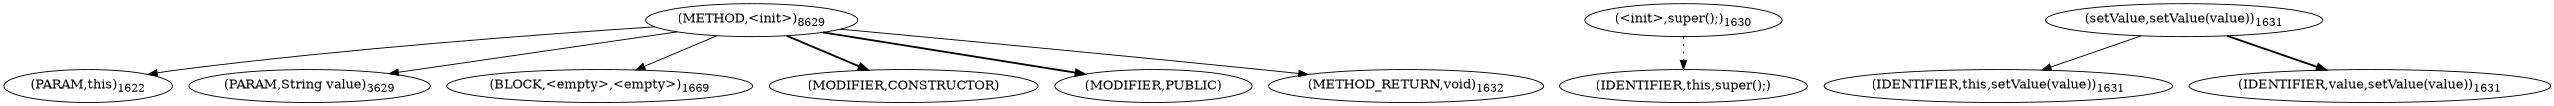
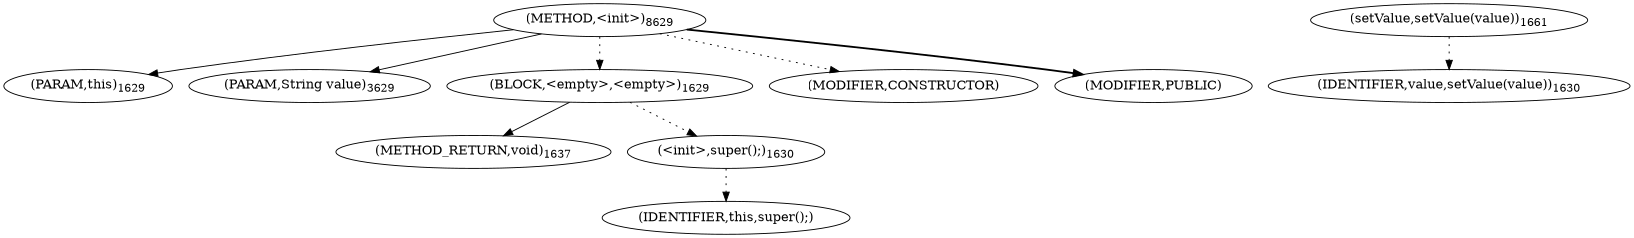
(2269, 19) -> (1534, 19)
(681, 51) -> (600, 49)
(823, 51) -> (745, 52)
(1070, 51) -> (541, 117)
(2272, 51) -> (1449, 49)
(132, 85) -> (132, 85)
(696, 85) -> (696, 85)
(1490, 85) -> (558, 151)
(2488, 85) -> (1567, 85)
(1998, 86) -> none
none -> (659, 117)
